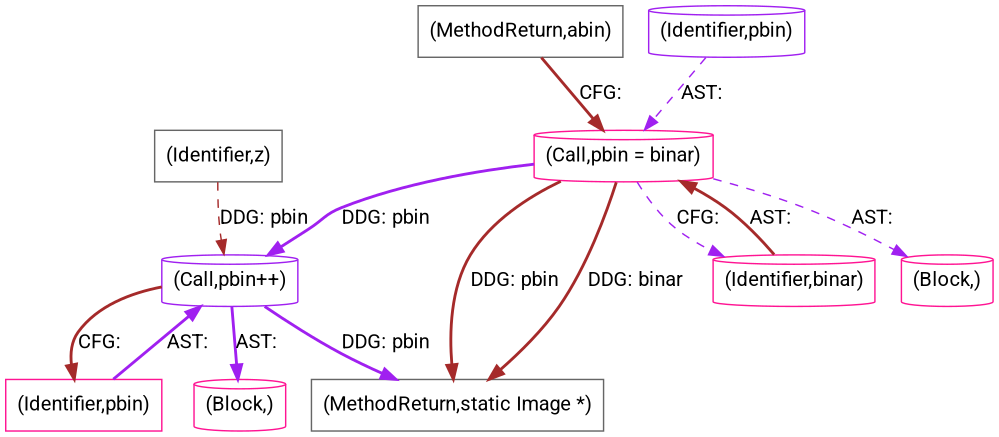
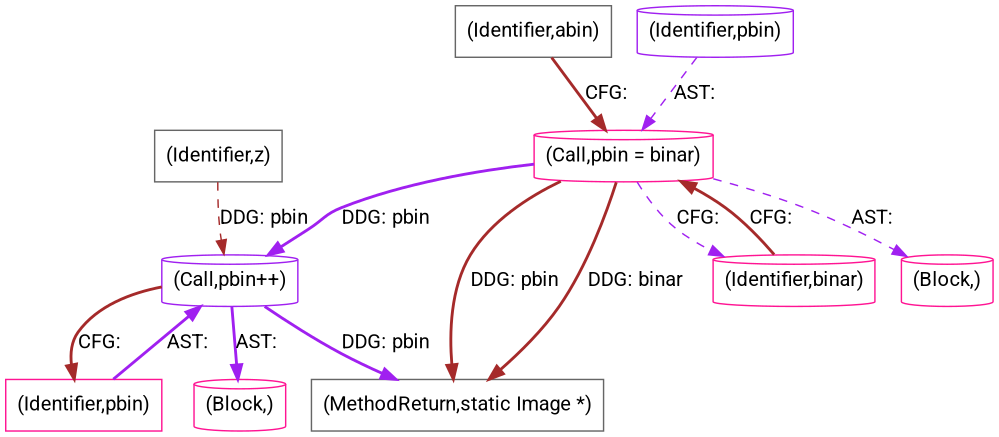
(521, 32) -> (533, 32)
(774, 218) -> (774, 218)
